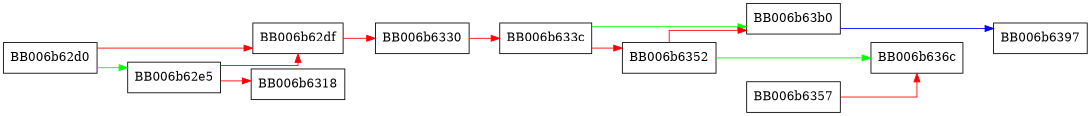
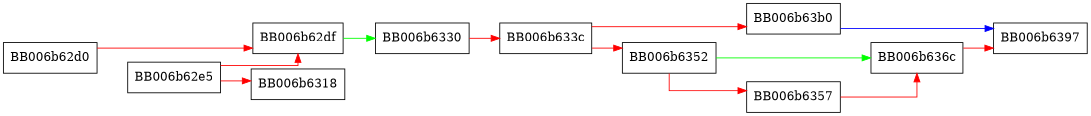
(665, 27) -> (665, 27)
(698, 30) -> (695, 91)
(355, 38) -> (355, 38)
none -> (974, 48)
(108, 68) -> none
